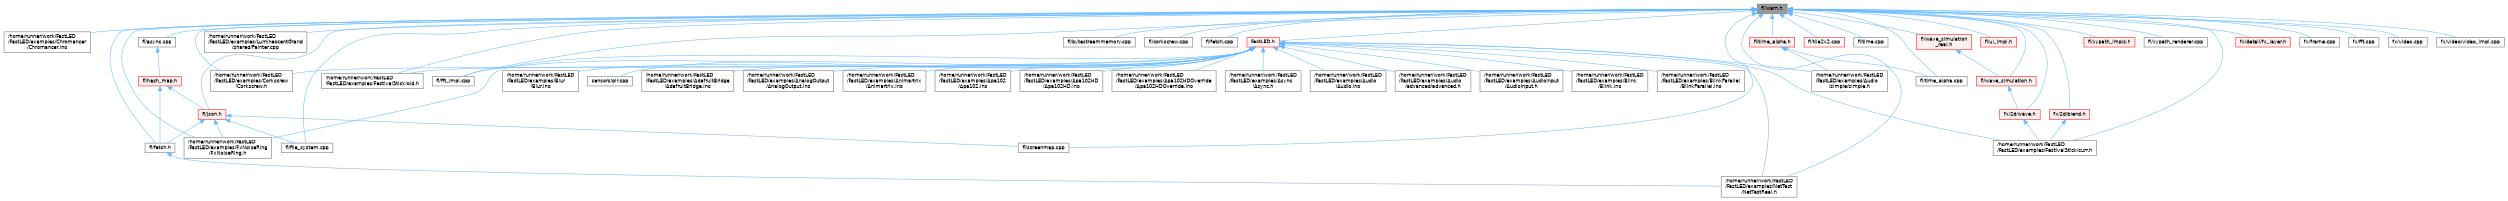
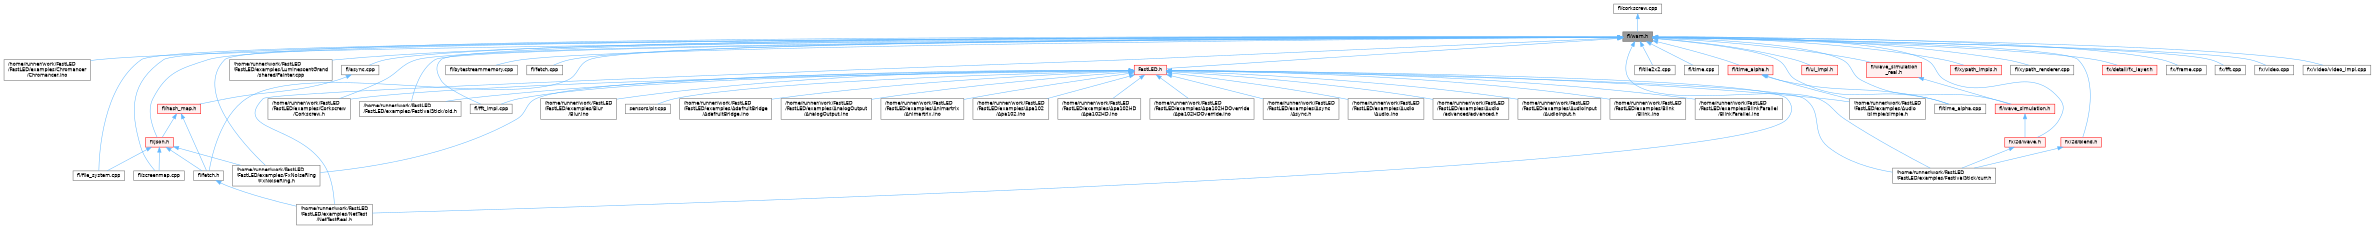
(1465, 13) -> (1638, 25)
(1824, 42) -> (1655, 70)
